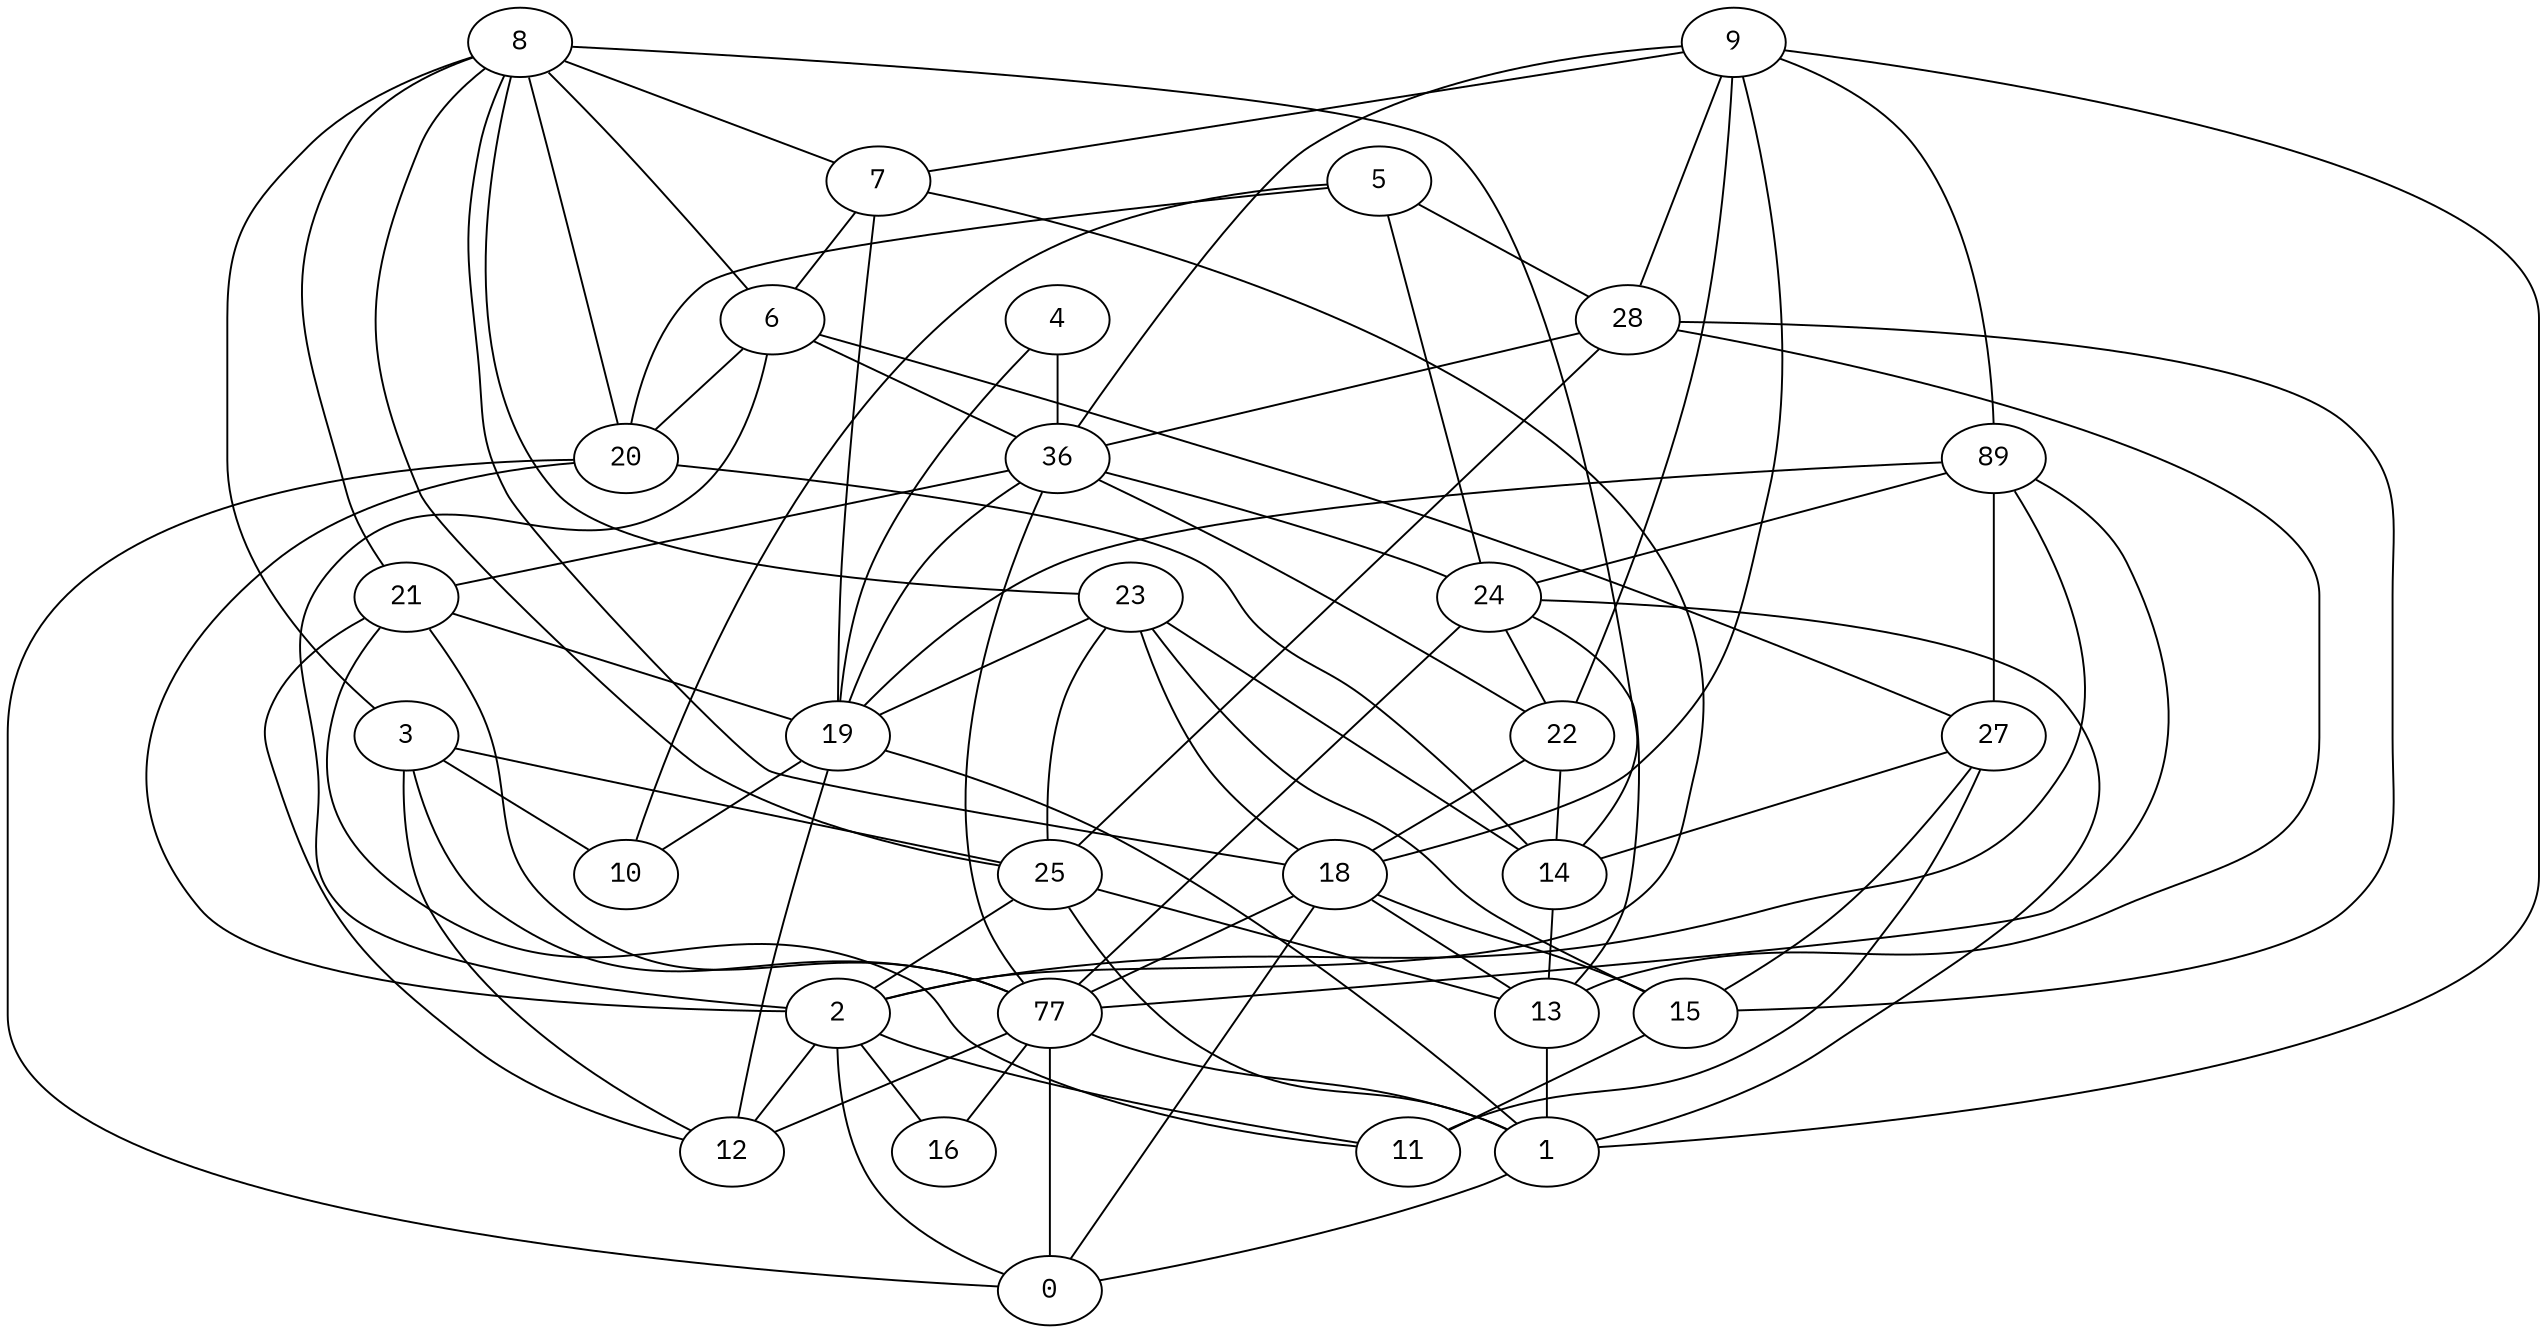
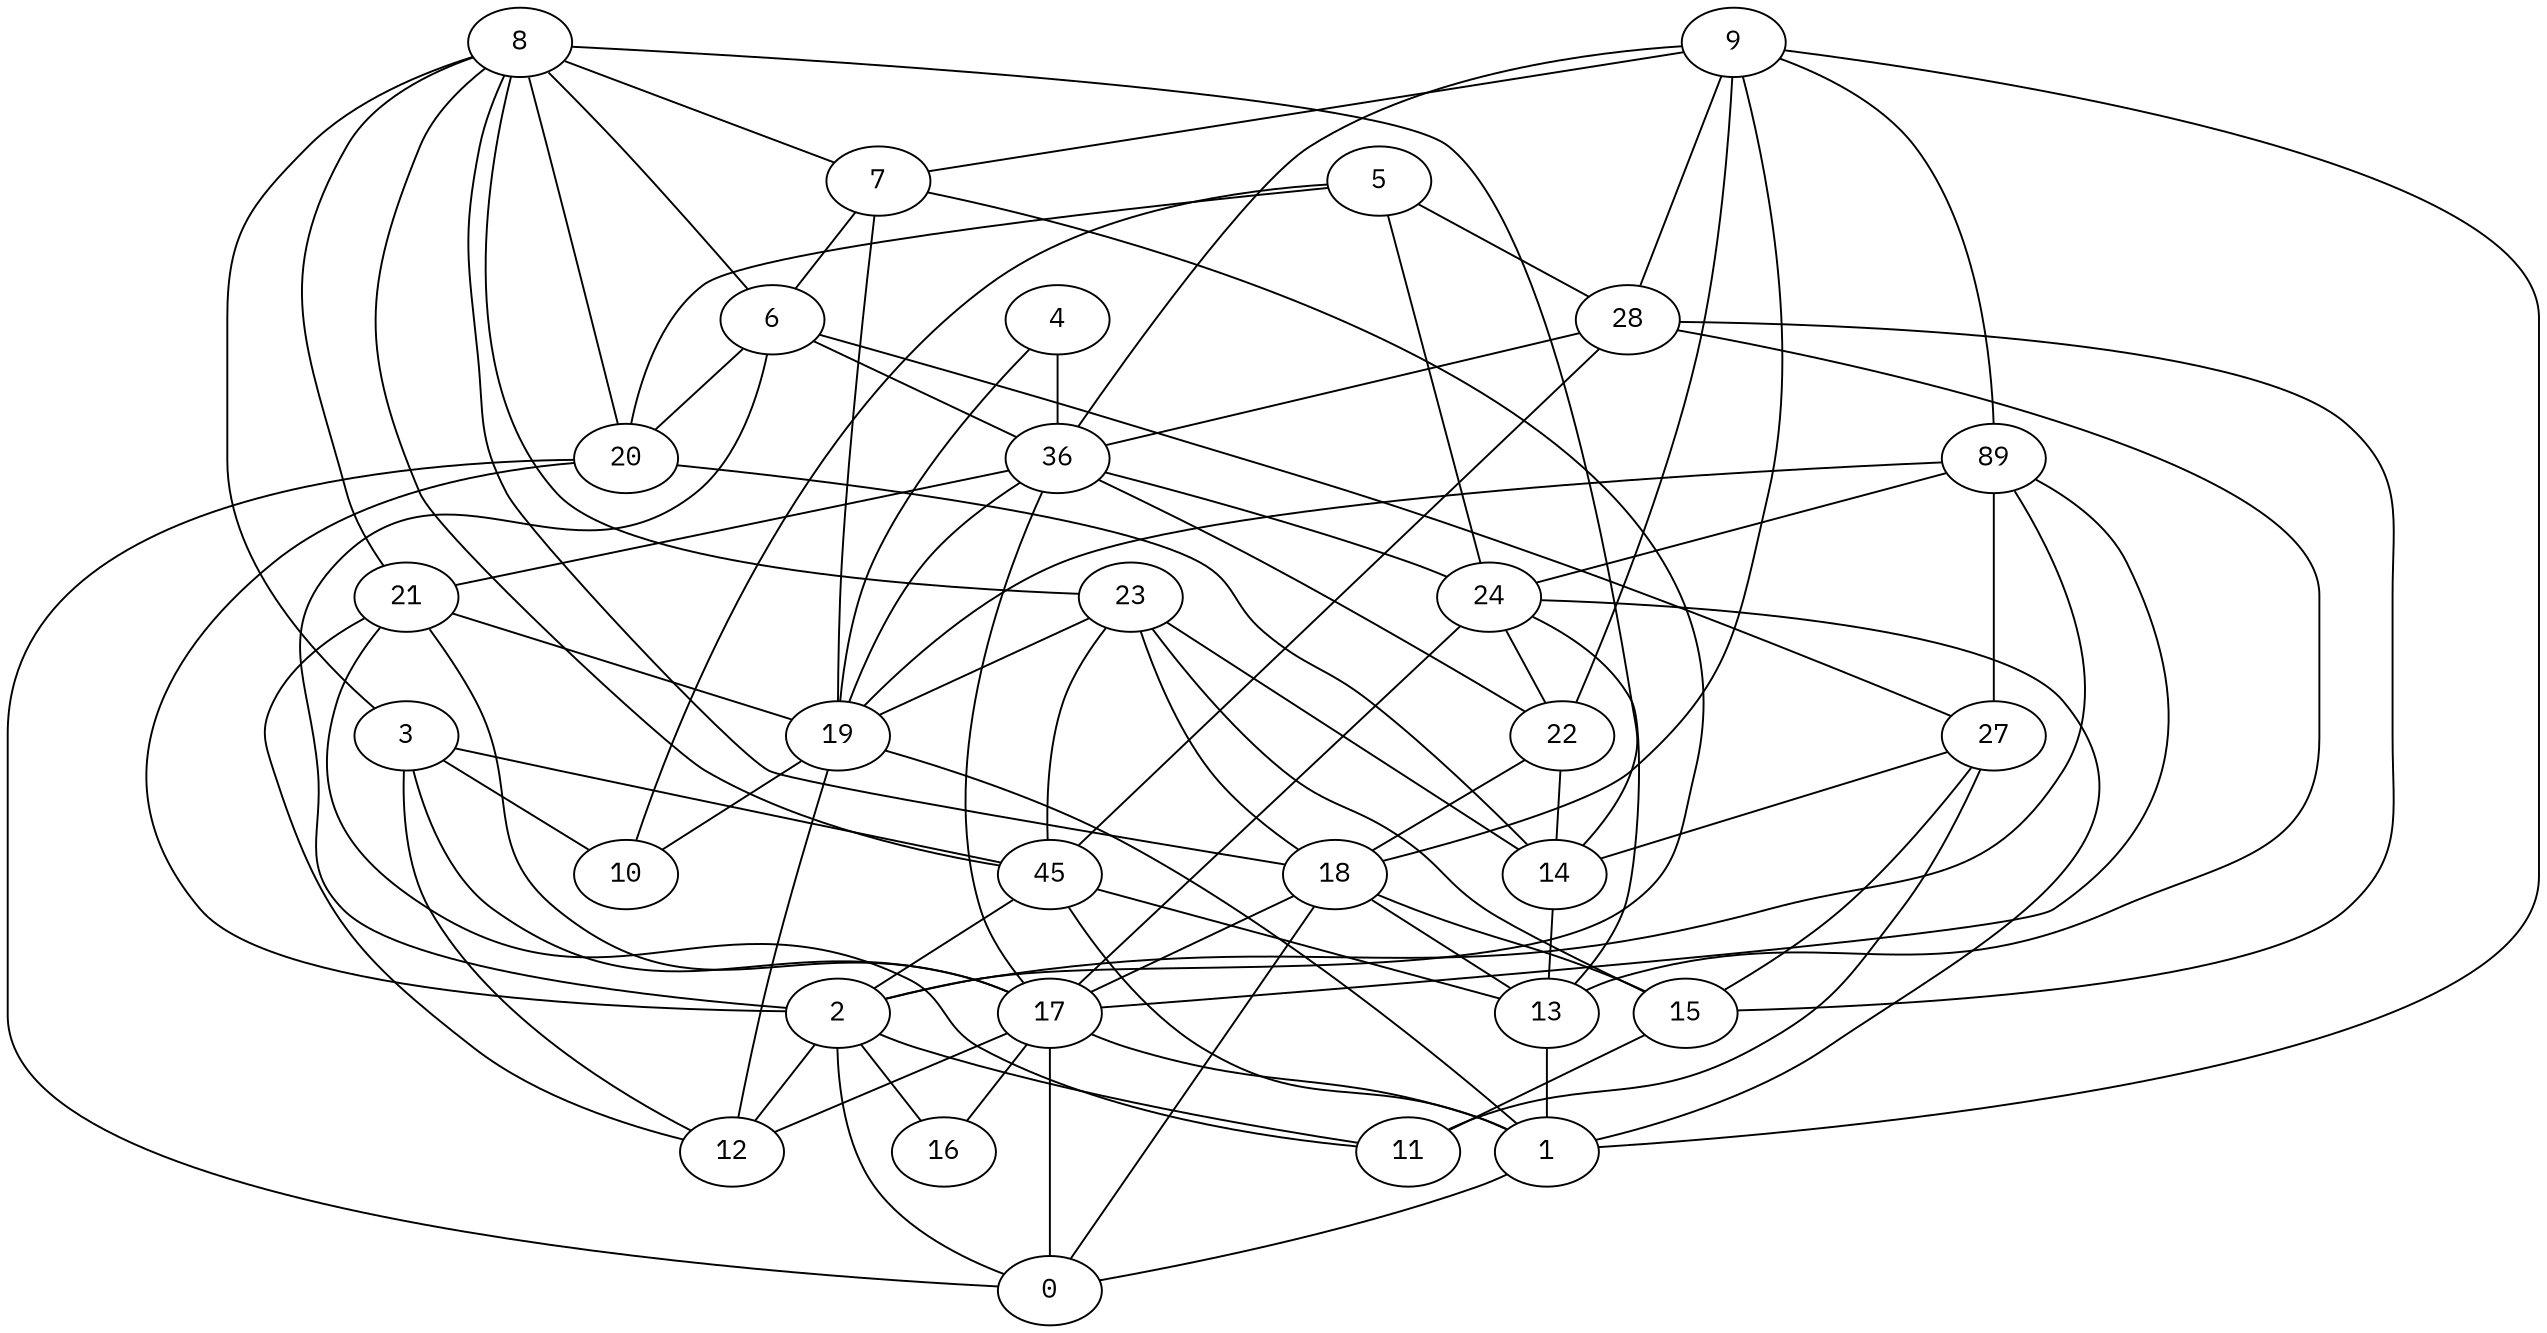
(1050, 875) -> (1050, 875)
(1050, 1013) -> (1050, 1013)
